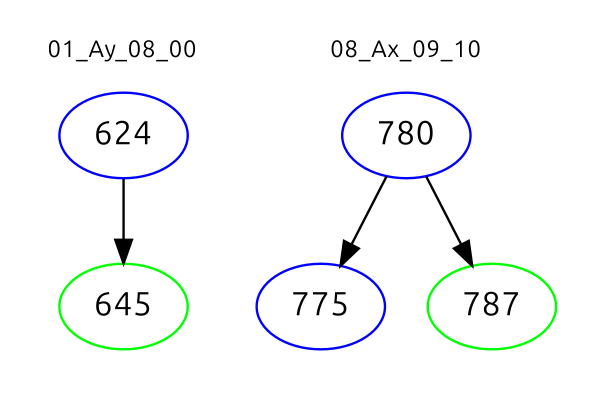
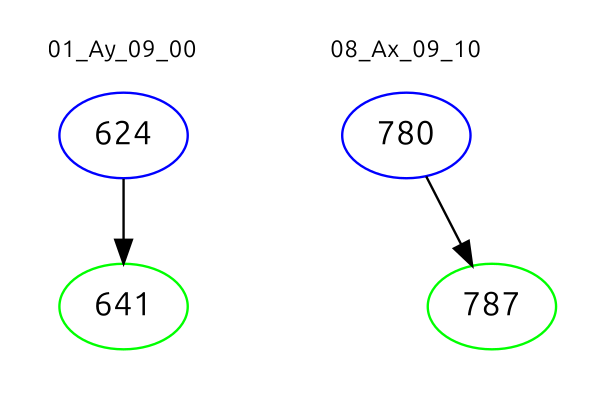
(124, 51) -> (124, 51)
(124, 307) -> (124, 307)
(321, 307) -> none
